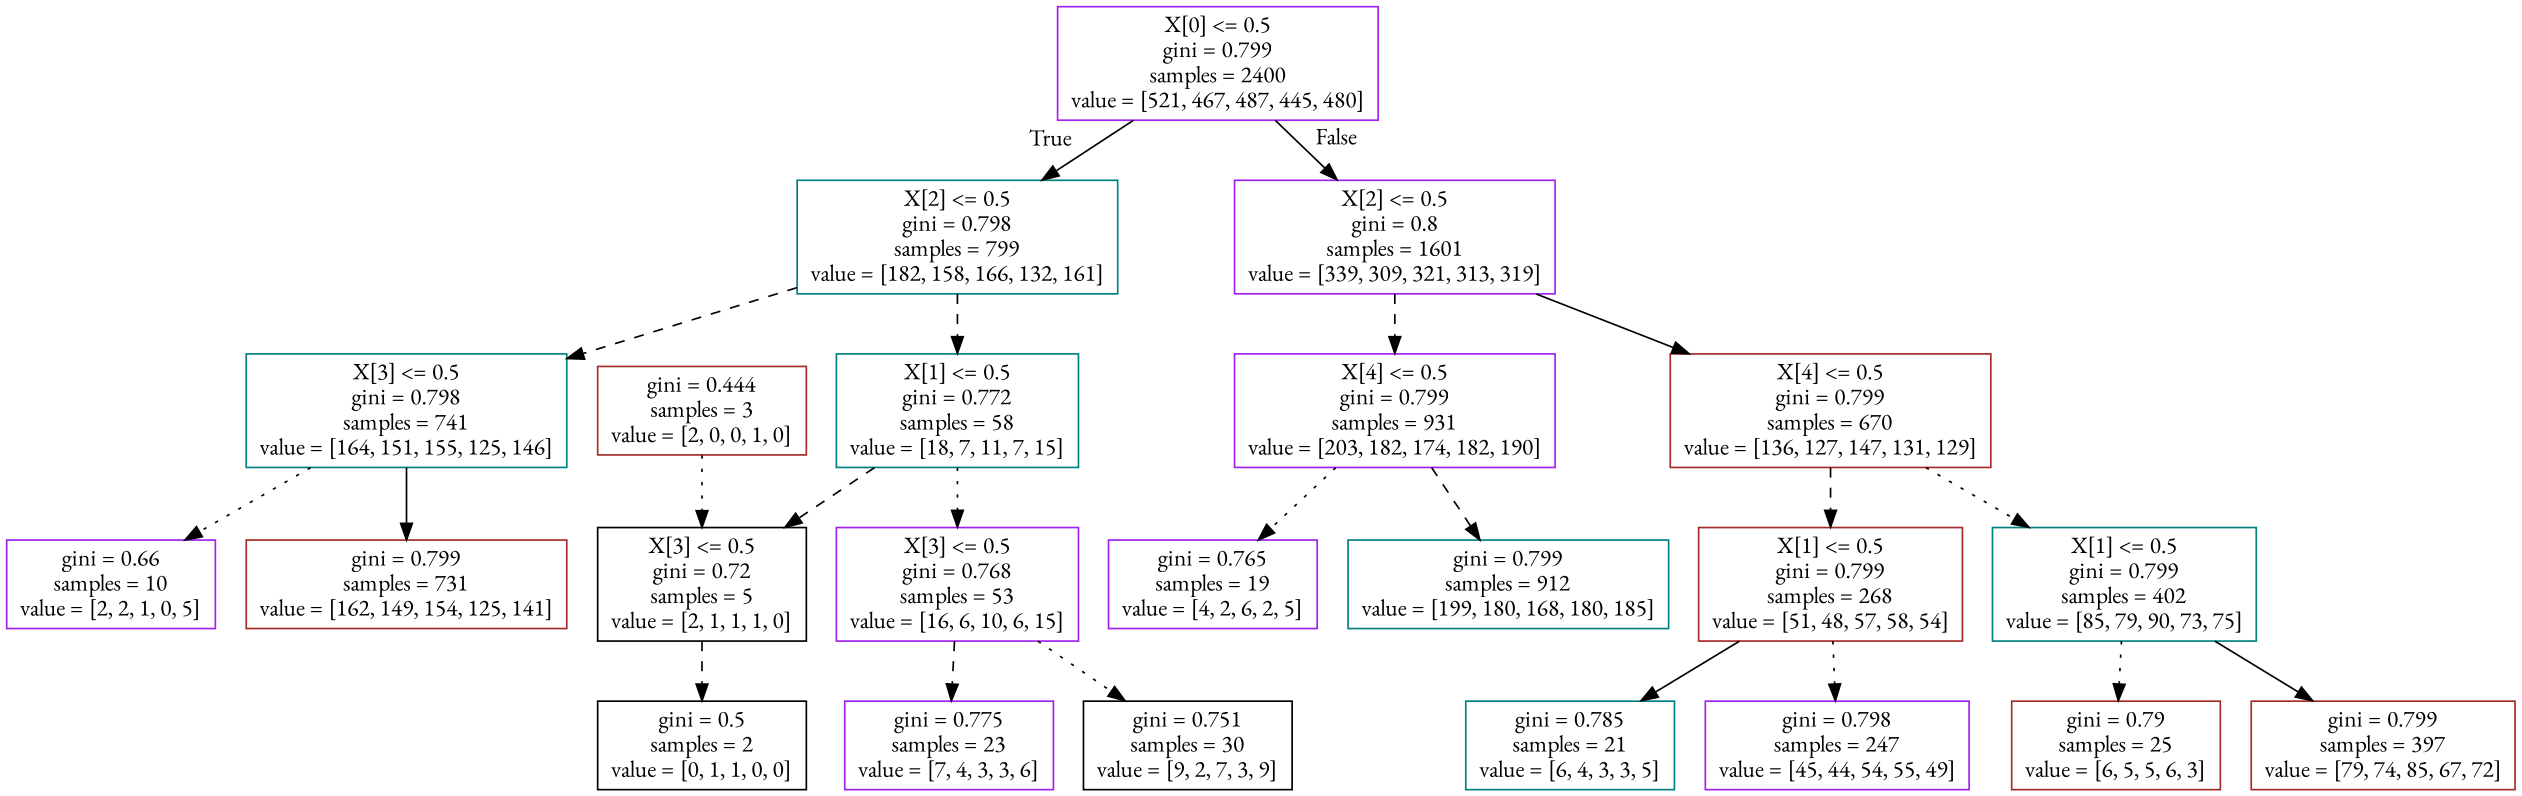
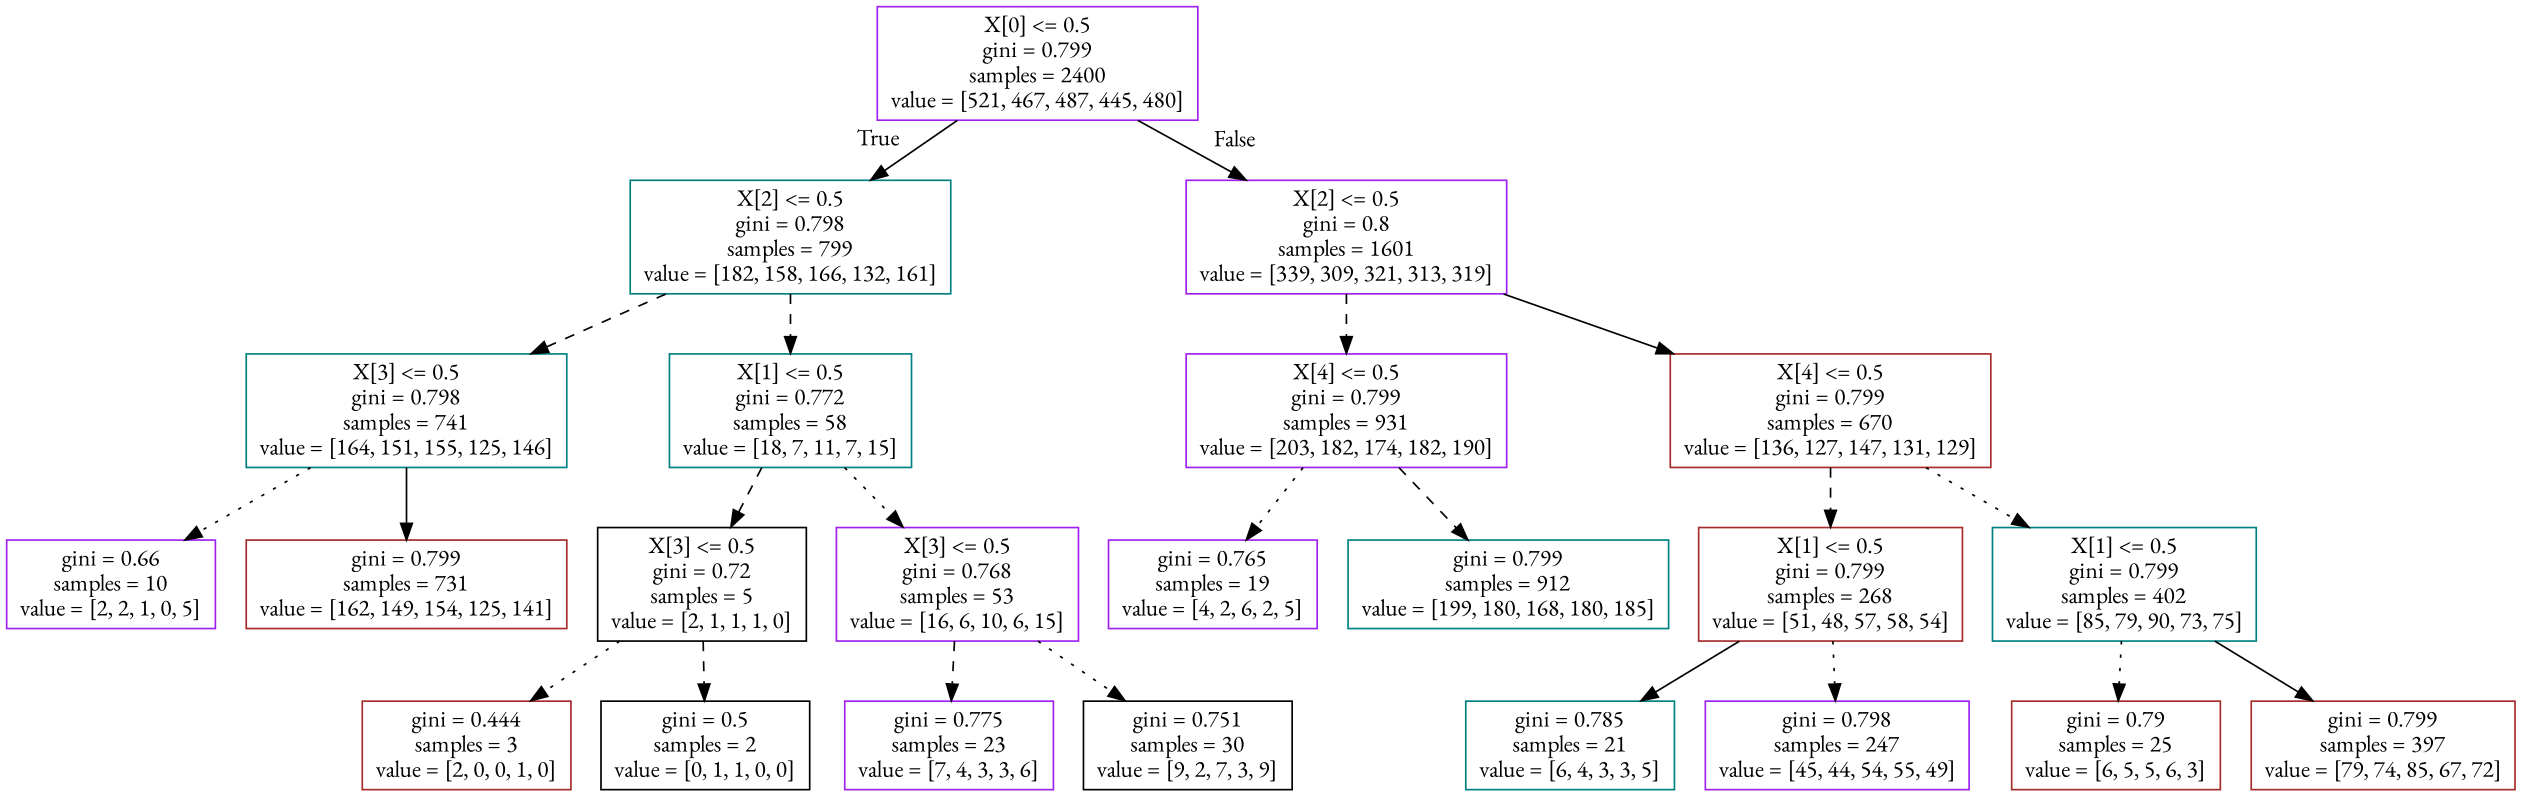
(702, 483) -> (582, 666)
